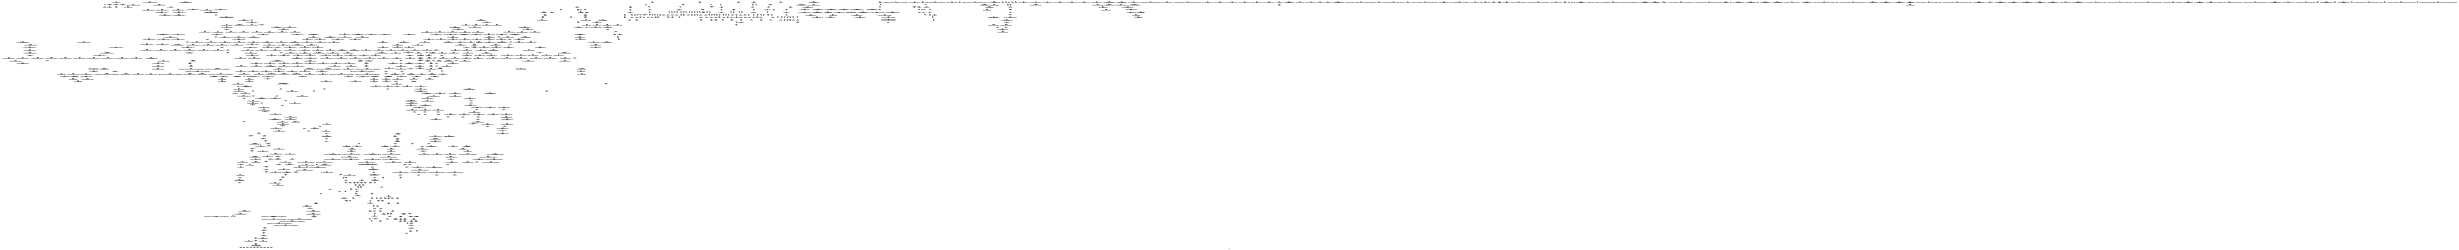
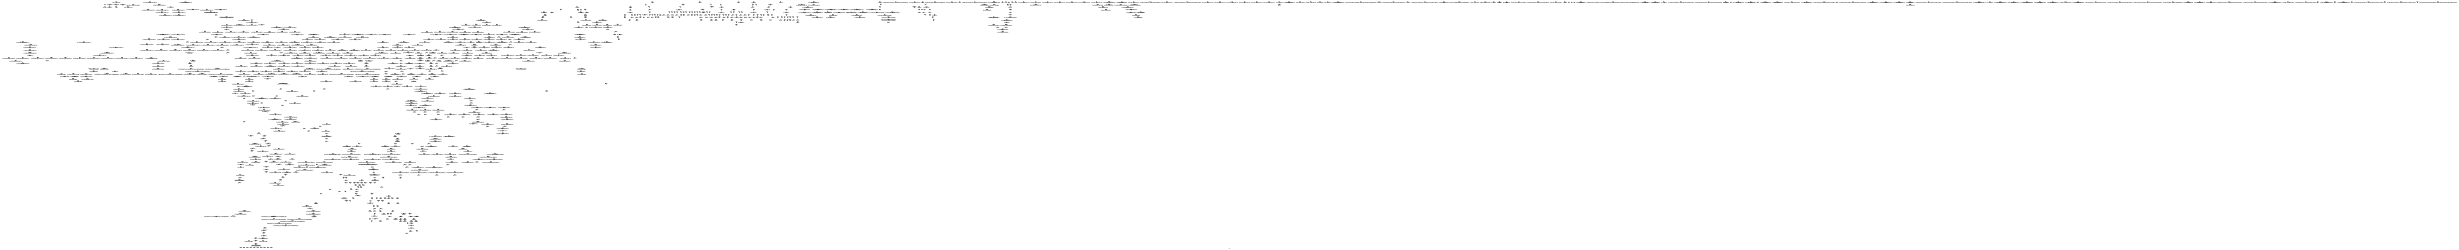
none -> (274, 162)
